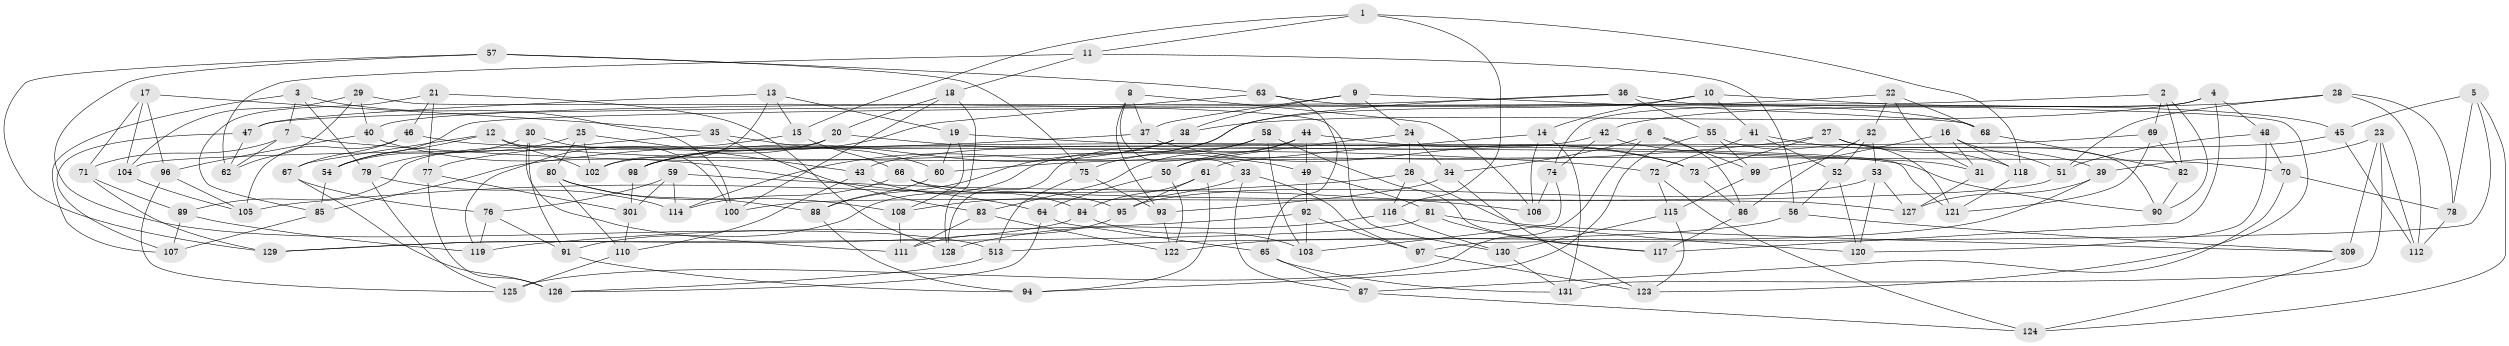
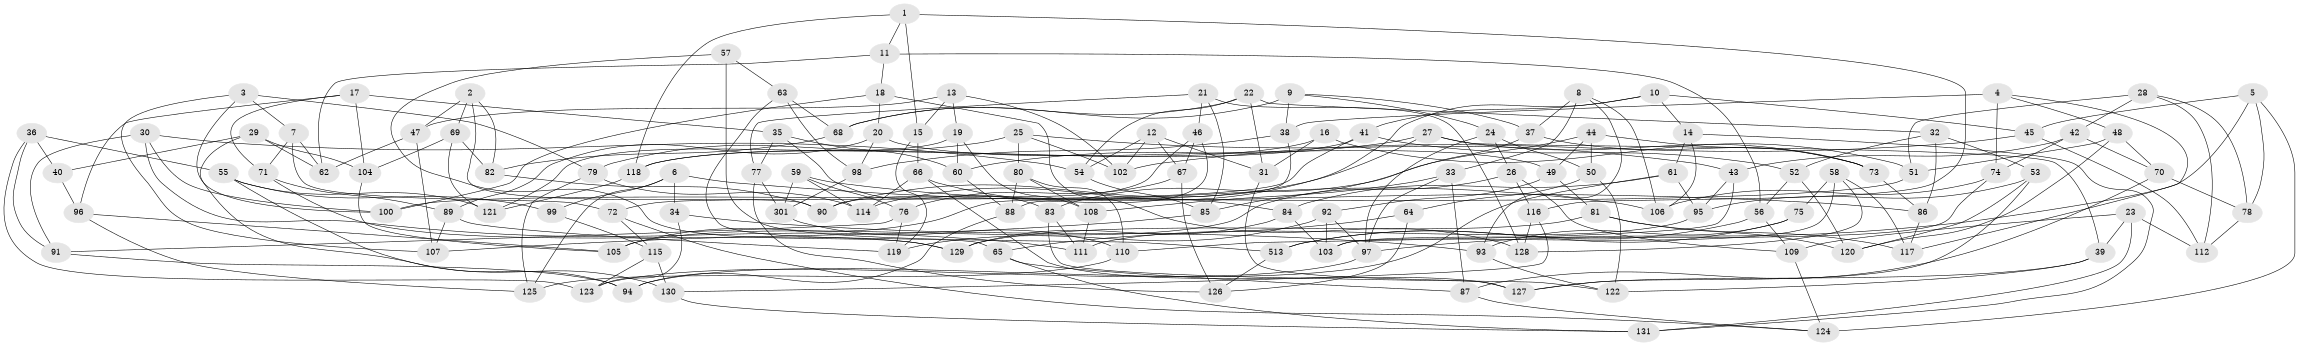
(911, 74) -> none
(1429, 153) -> (1393, 181)
(1851, 153) -> none
(705, 164) -> none
(2348, 253) -> (1792, 253)
